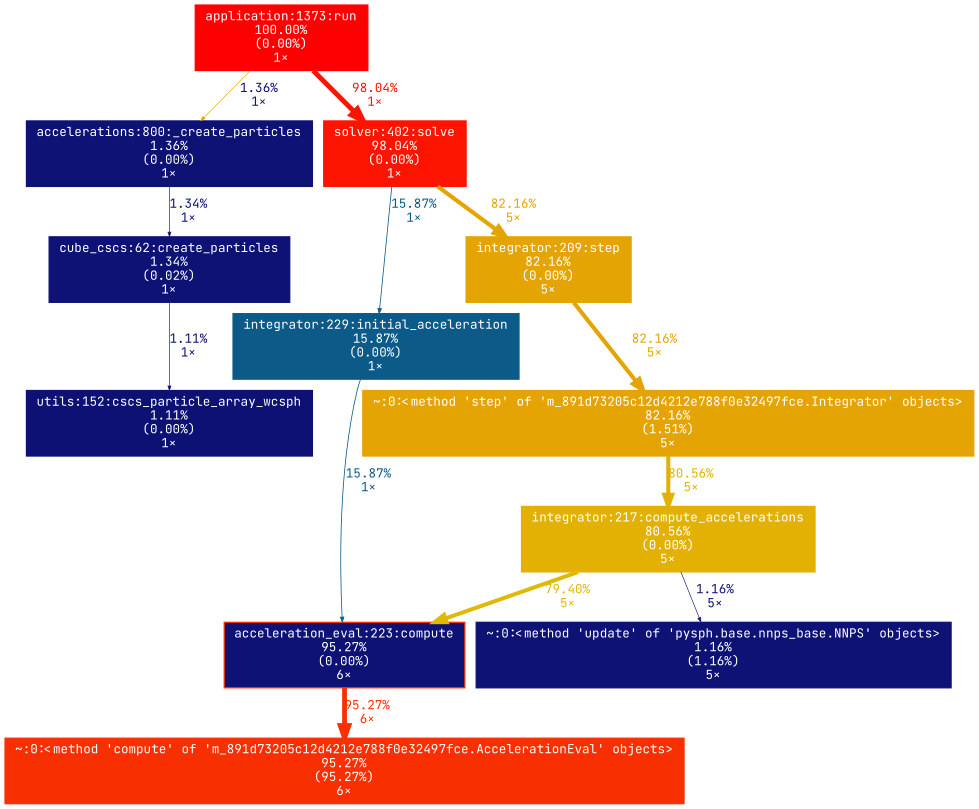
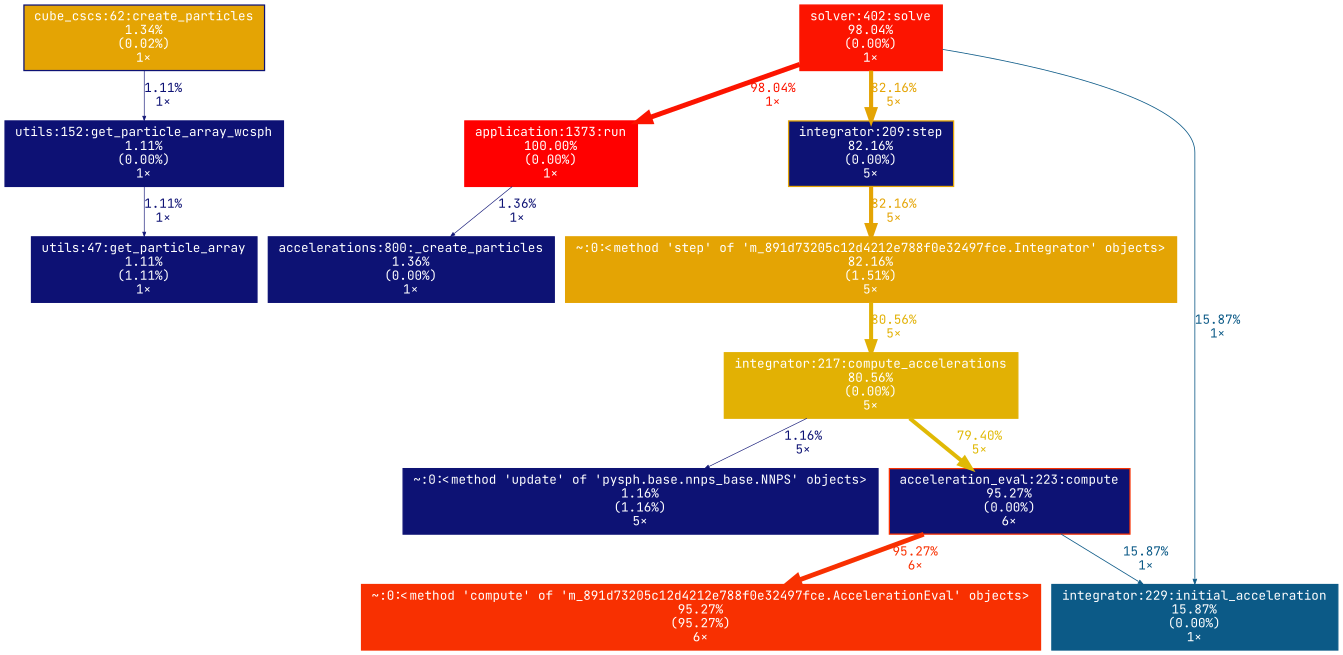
(334, 91) -> (725, 91)
(227, 94) -> (483, 210)
(169, 209) -> none
none -> (144, 270)
(169, 270) -> (144, 38)
(549, 270) -> (871, 154)
(169, 423) -> (144, 154)
(343, 497) -> (1100, 558)
